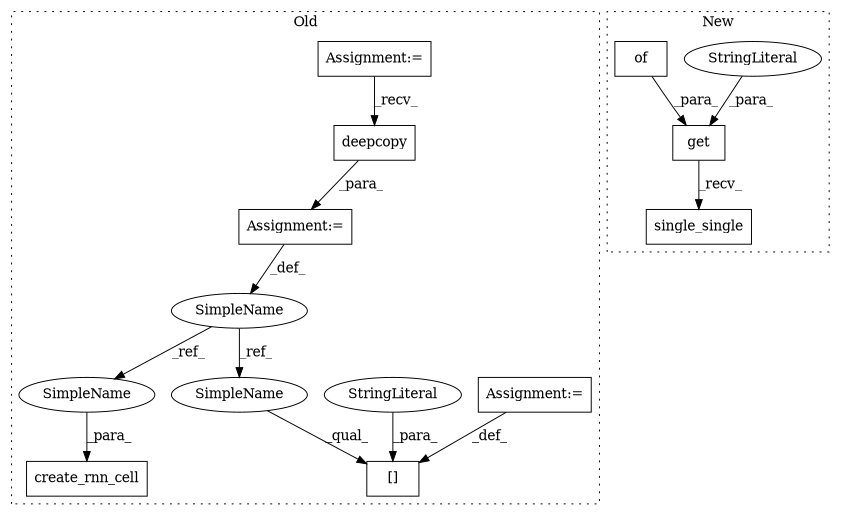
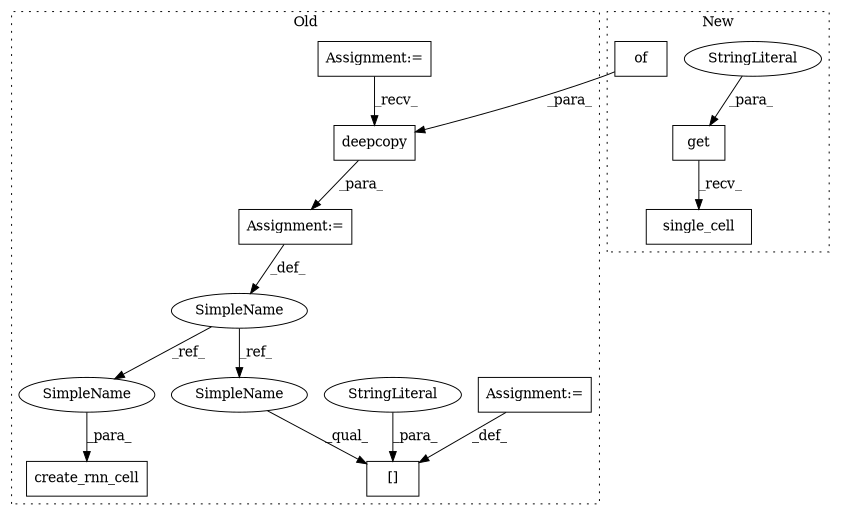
(666, 97) -> (521, 103)
(699, 227) -> (699, 227)
